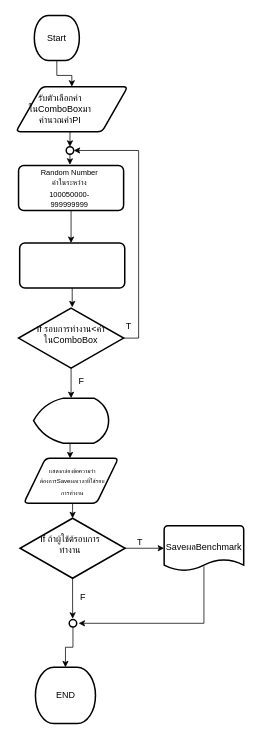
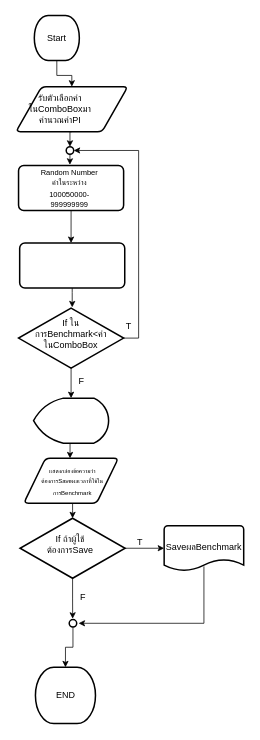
(71, 334) -> (71, 334)
(72, 480) -> (72, 480)
(70, 544) -> (70, 544)
